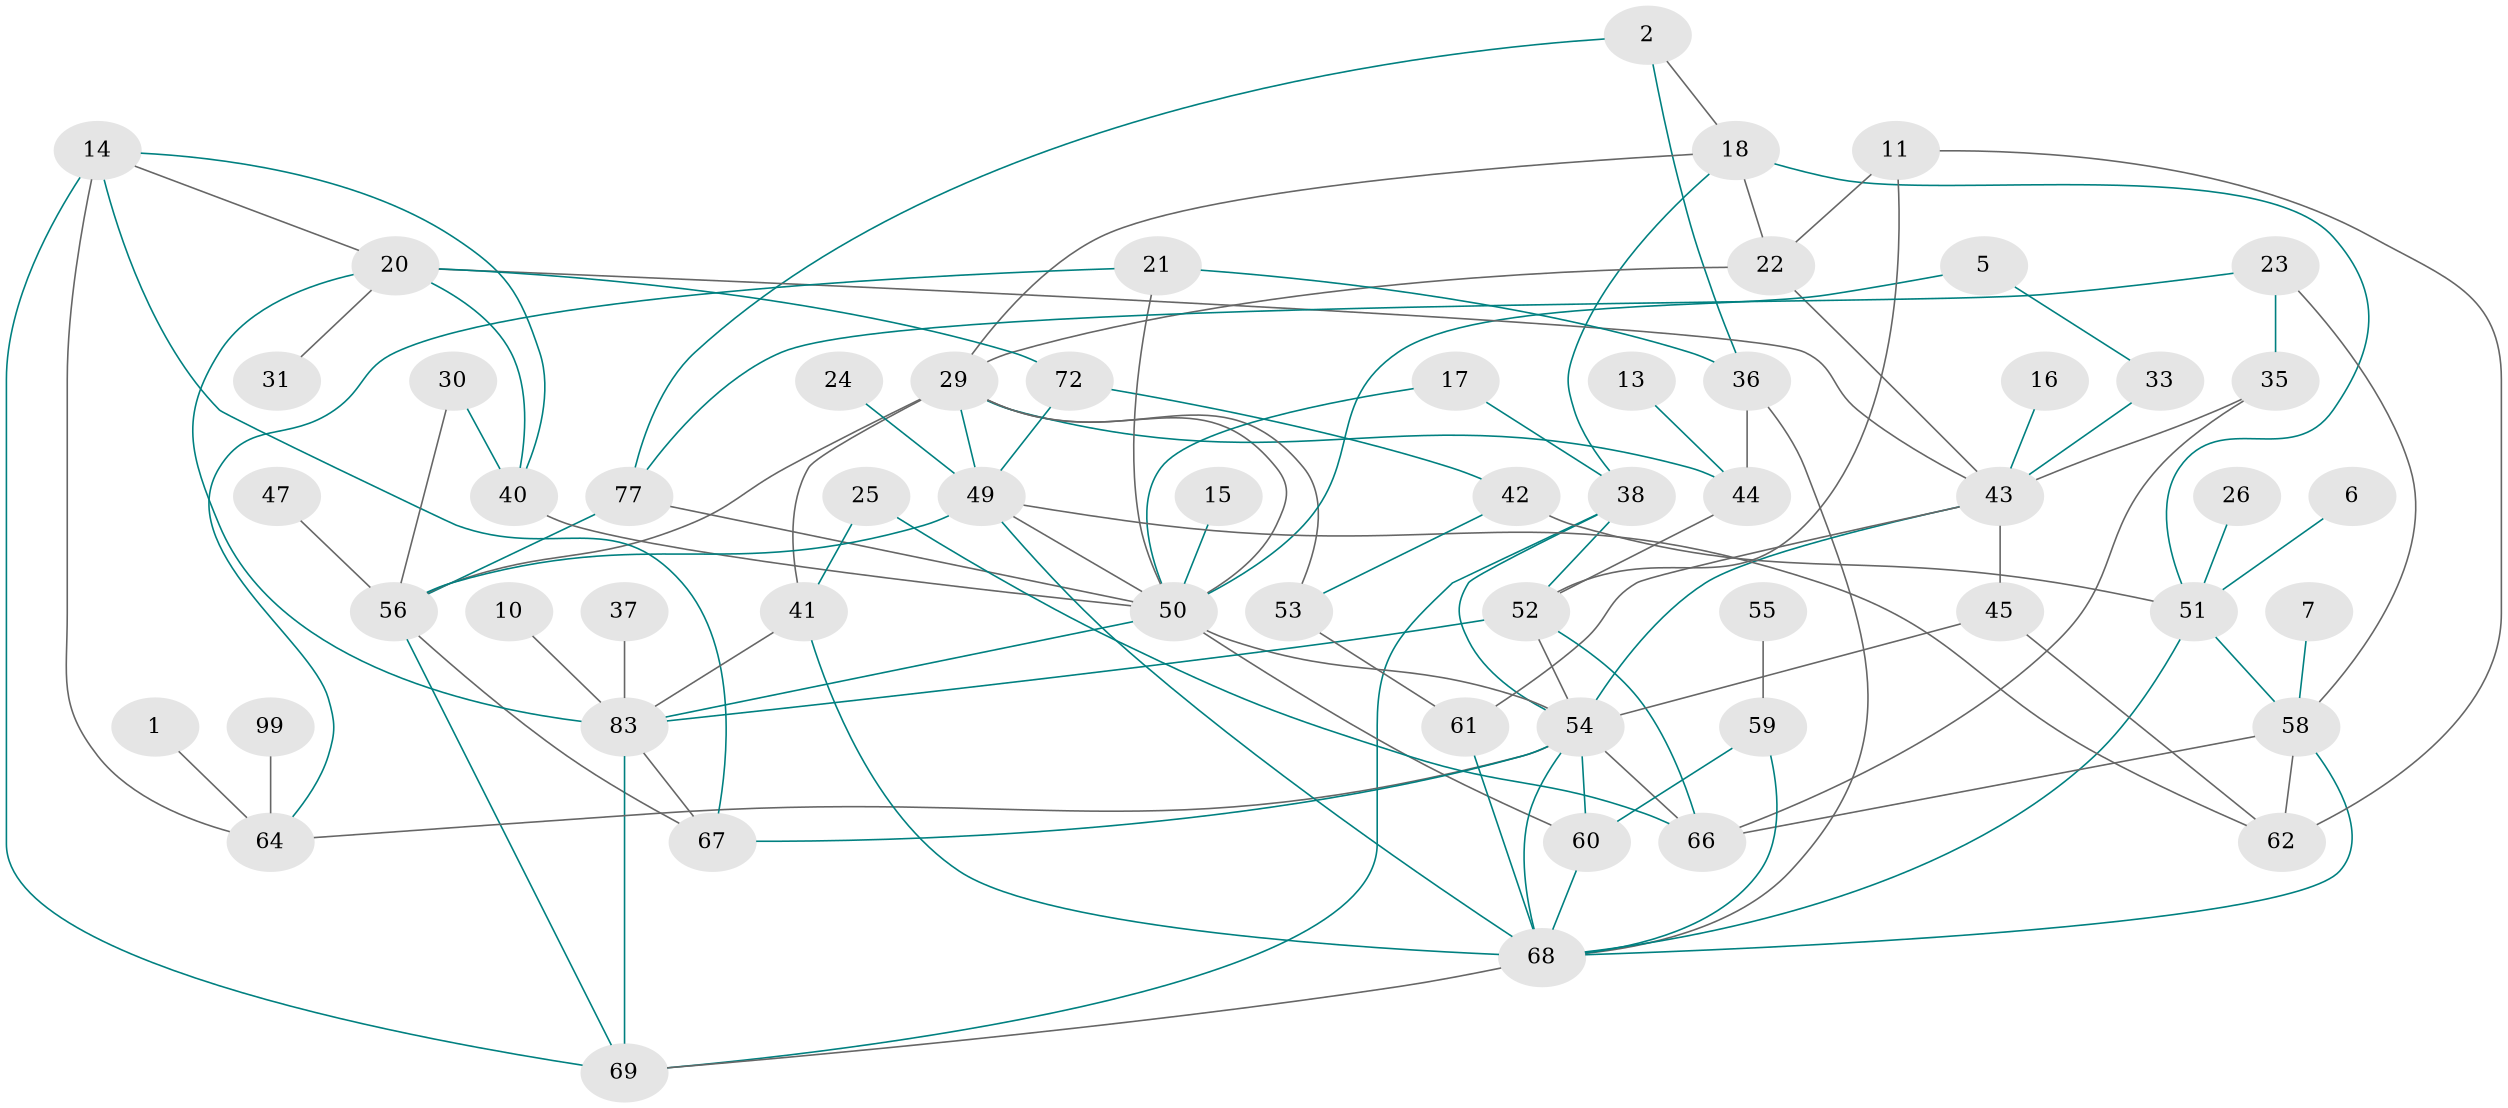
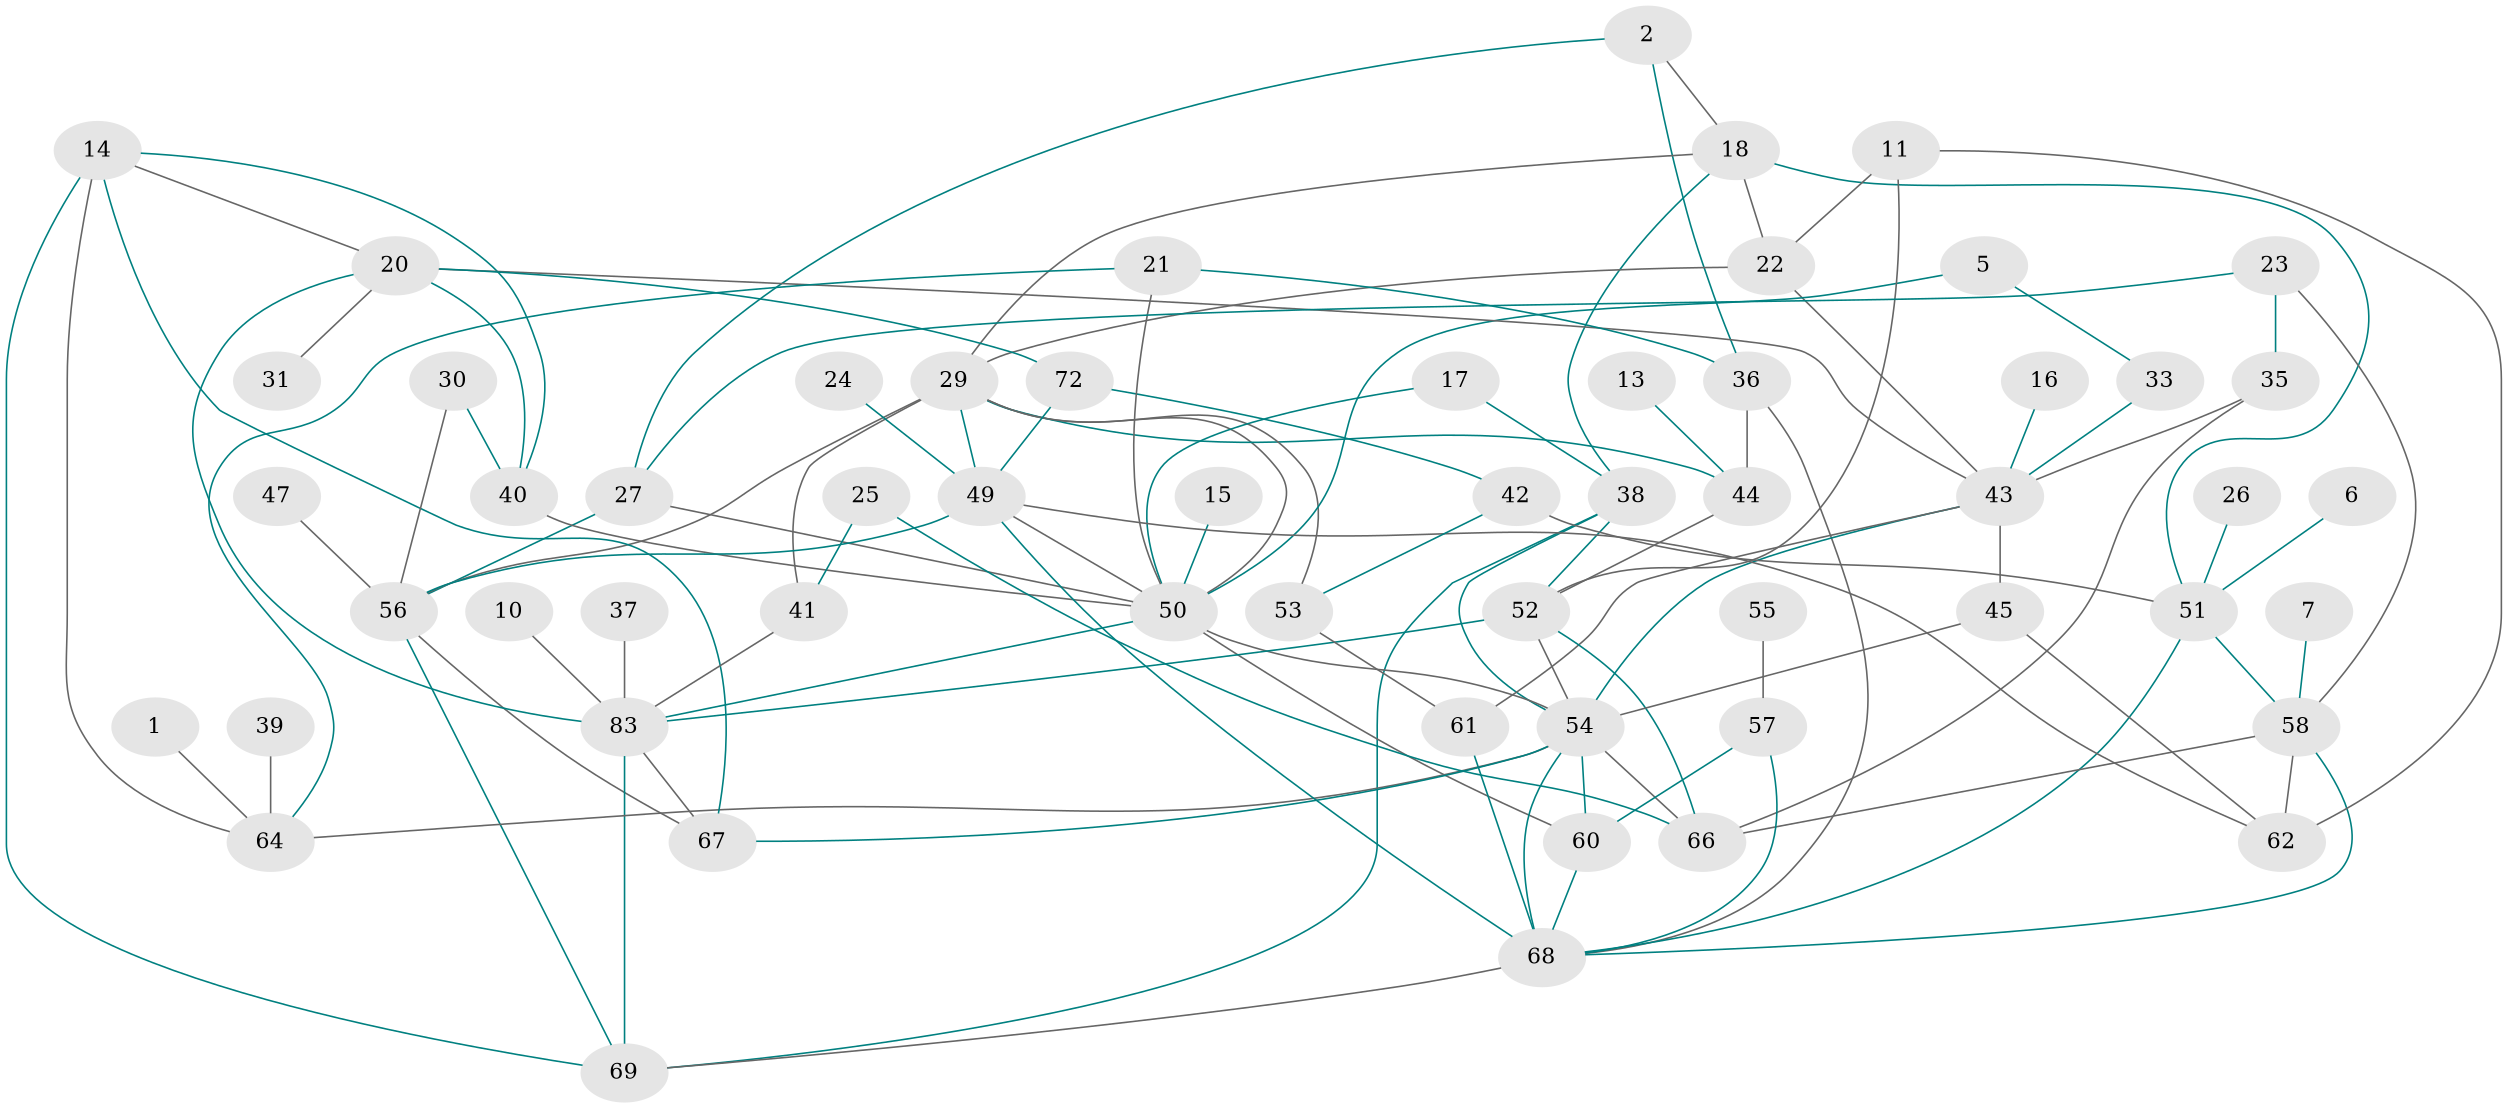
(629, 496) -> (629, 496)
(271, 727) -> (271, 727)
(1763, 727) -> (1763, 727)
(1087, 913) -> none
